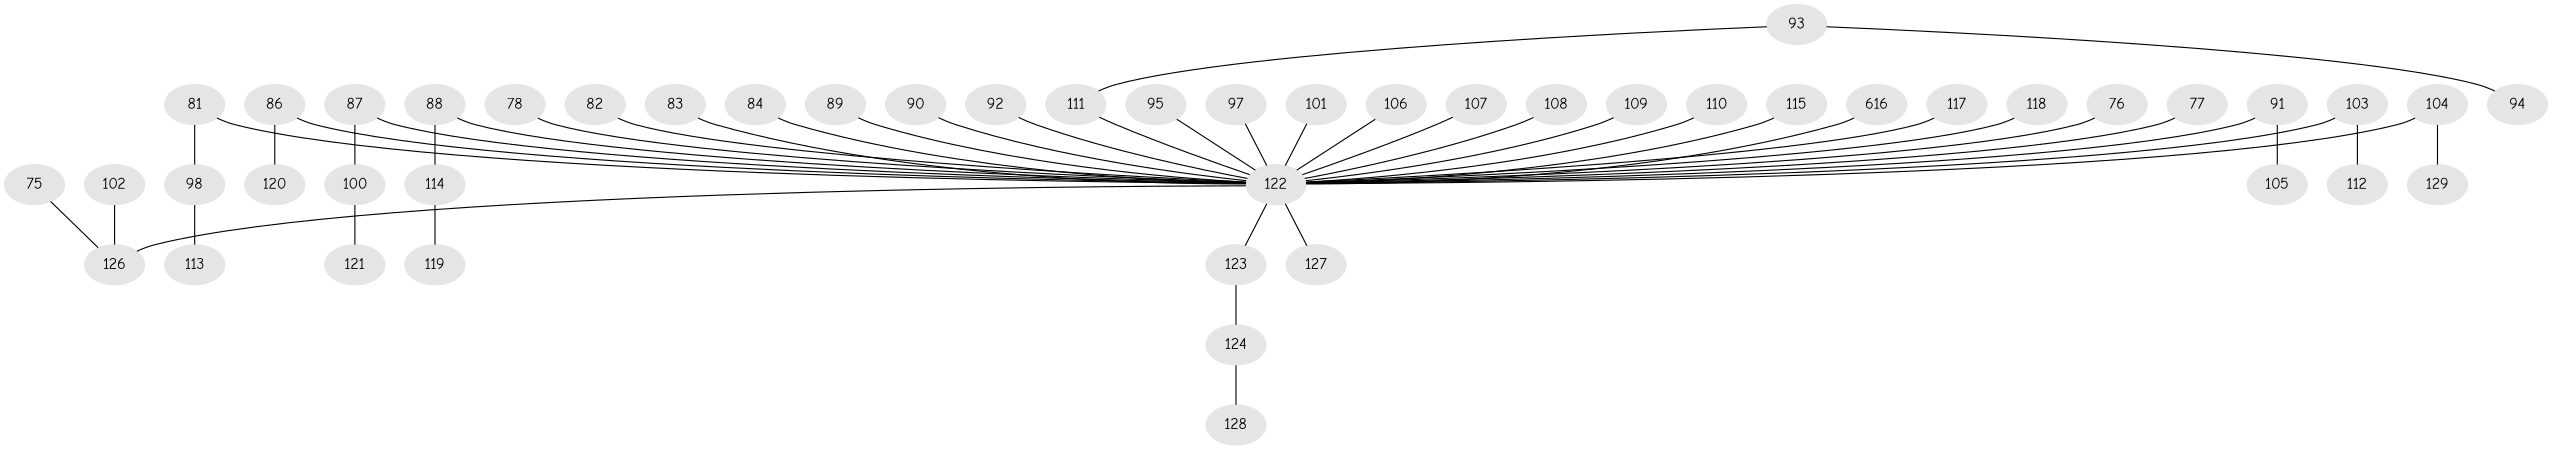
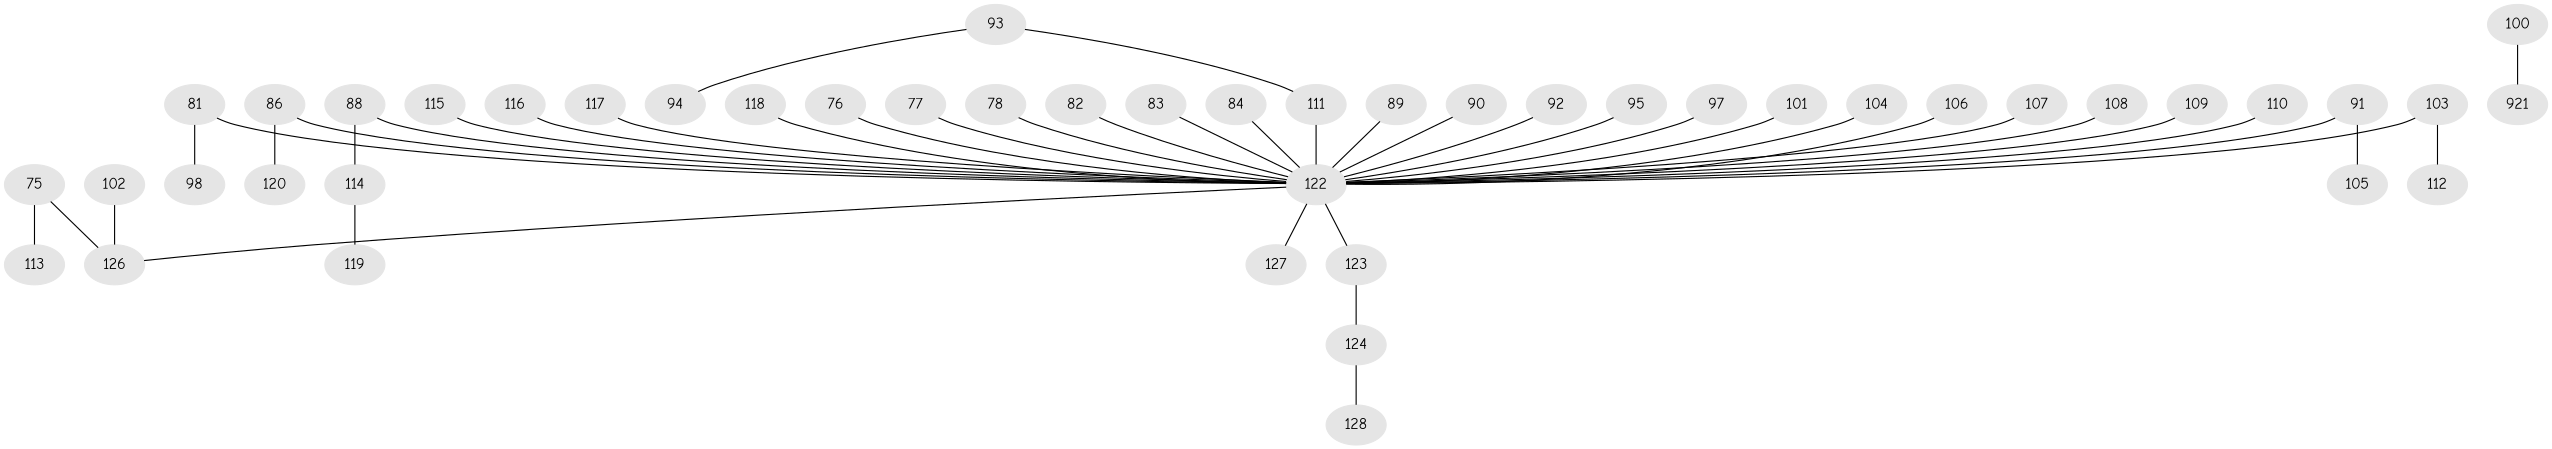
(355, 105) -> none
(1877, 105) -> (515, 105)
(2437, 185) -> none
(195, 225) -> (34, 225)
(355, 265) -> (2518, 105)
